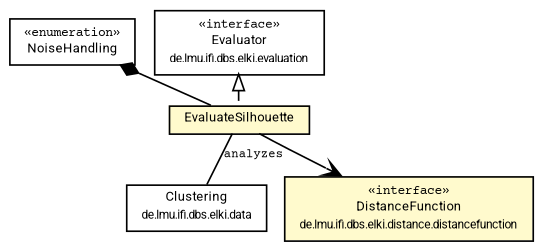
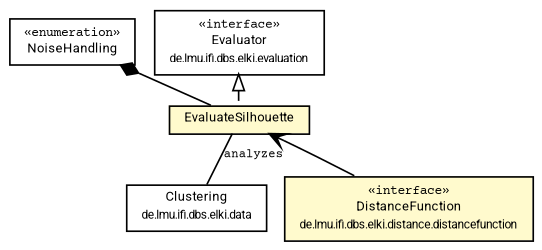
(292, 151) -> (319, 158)
